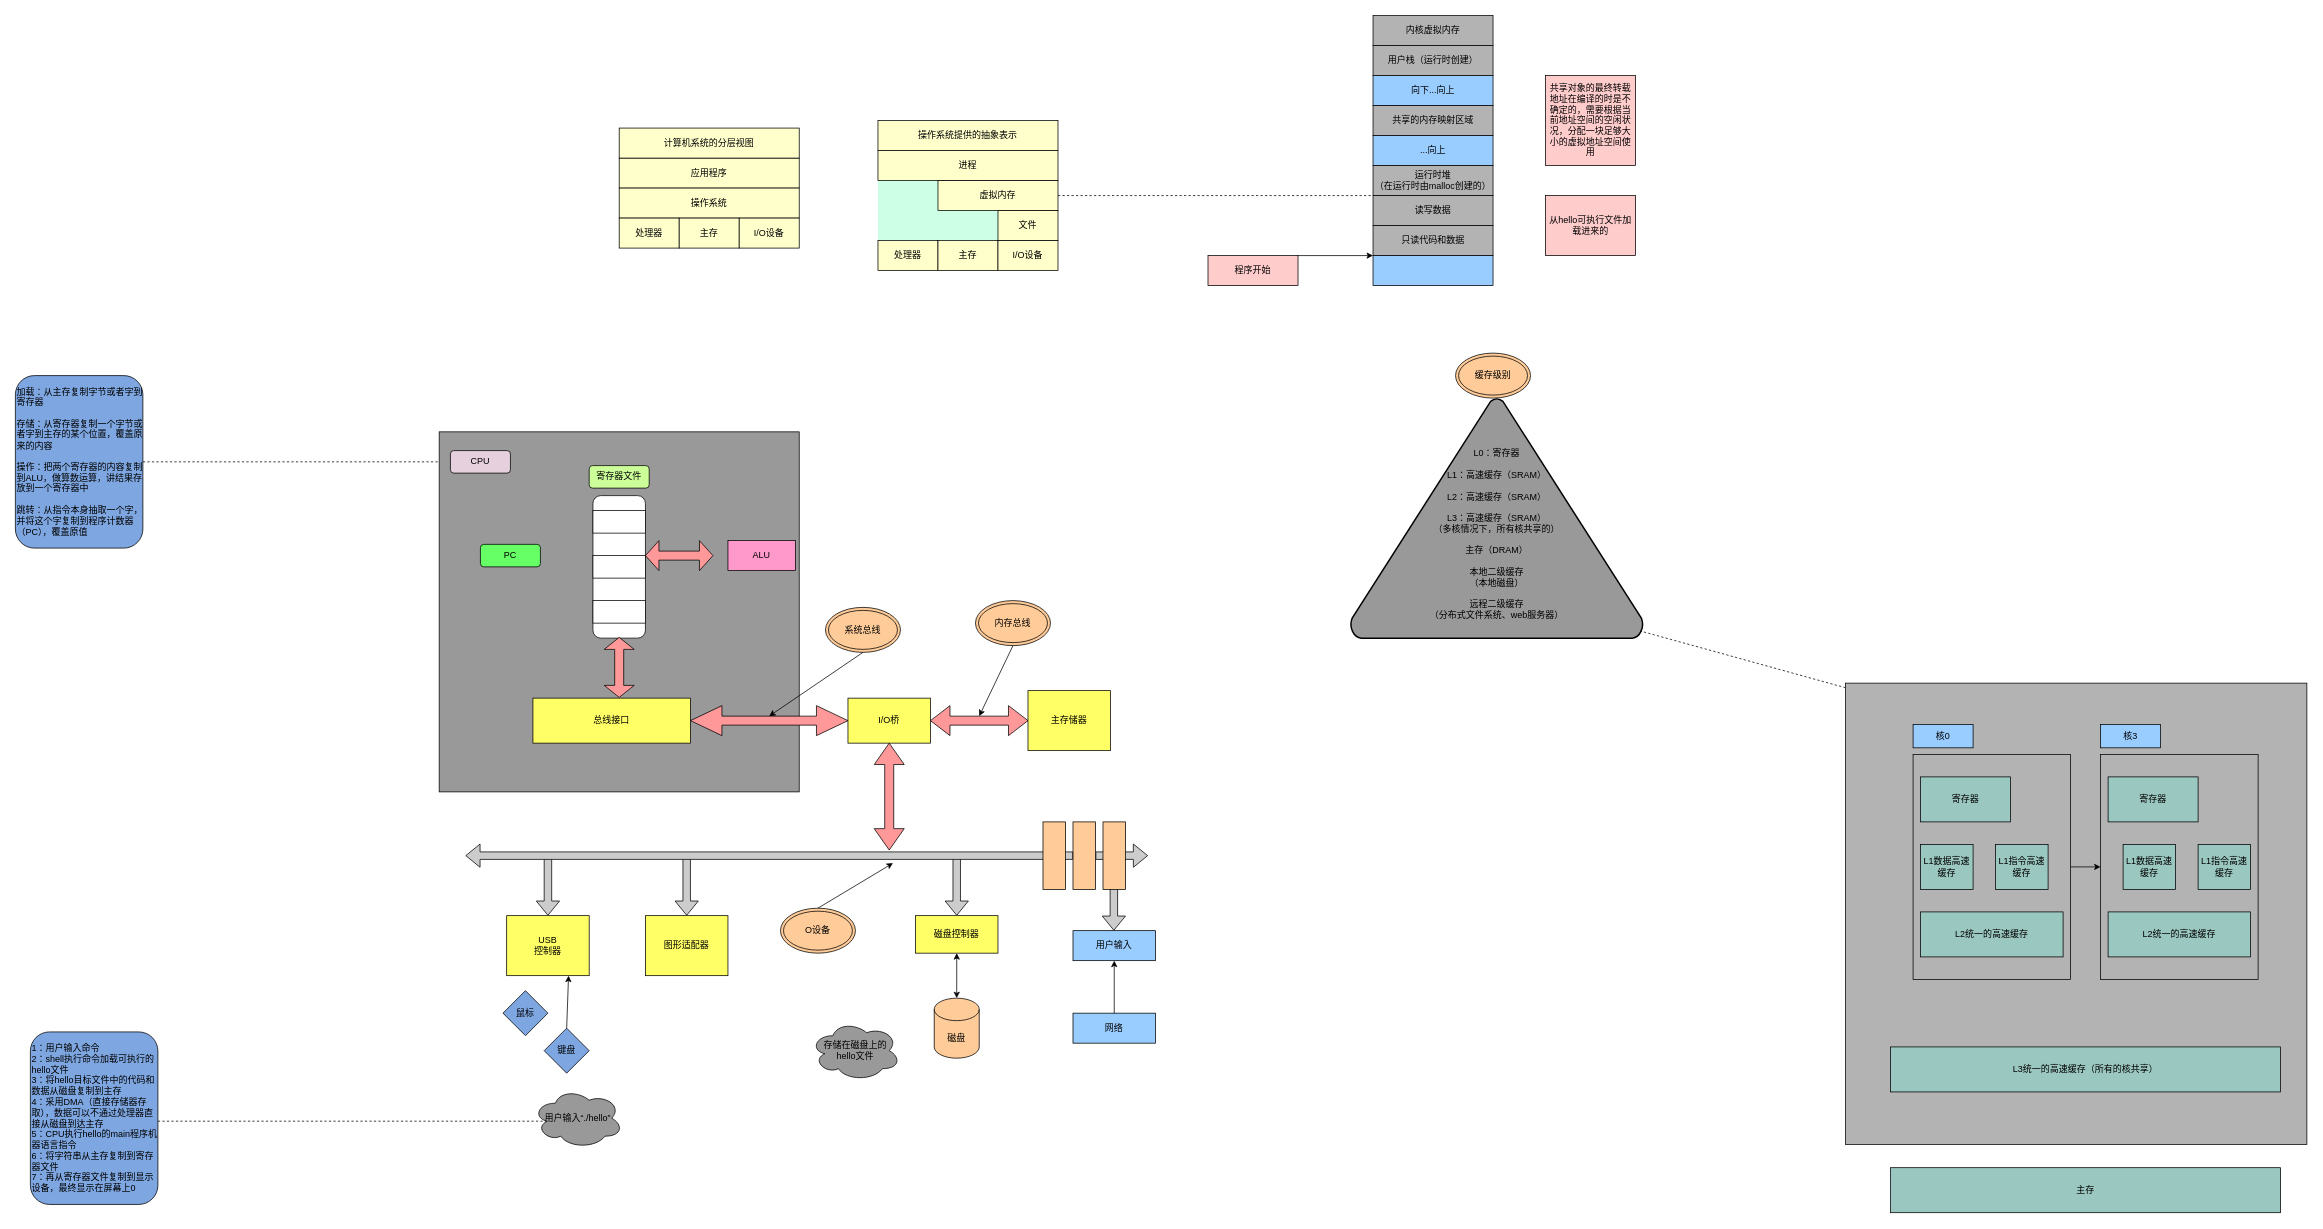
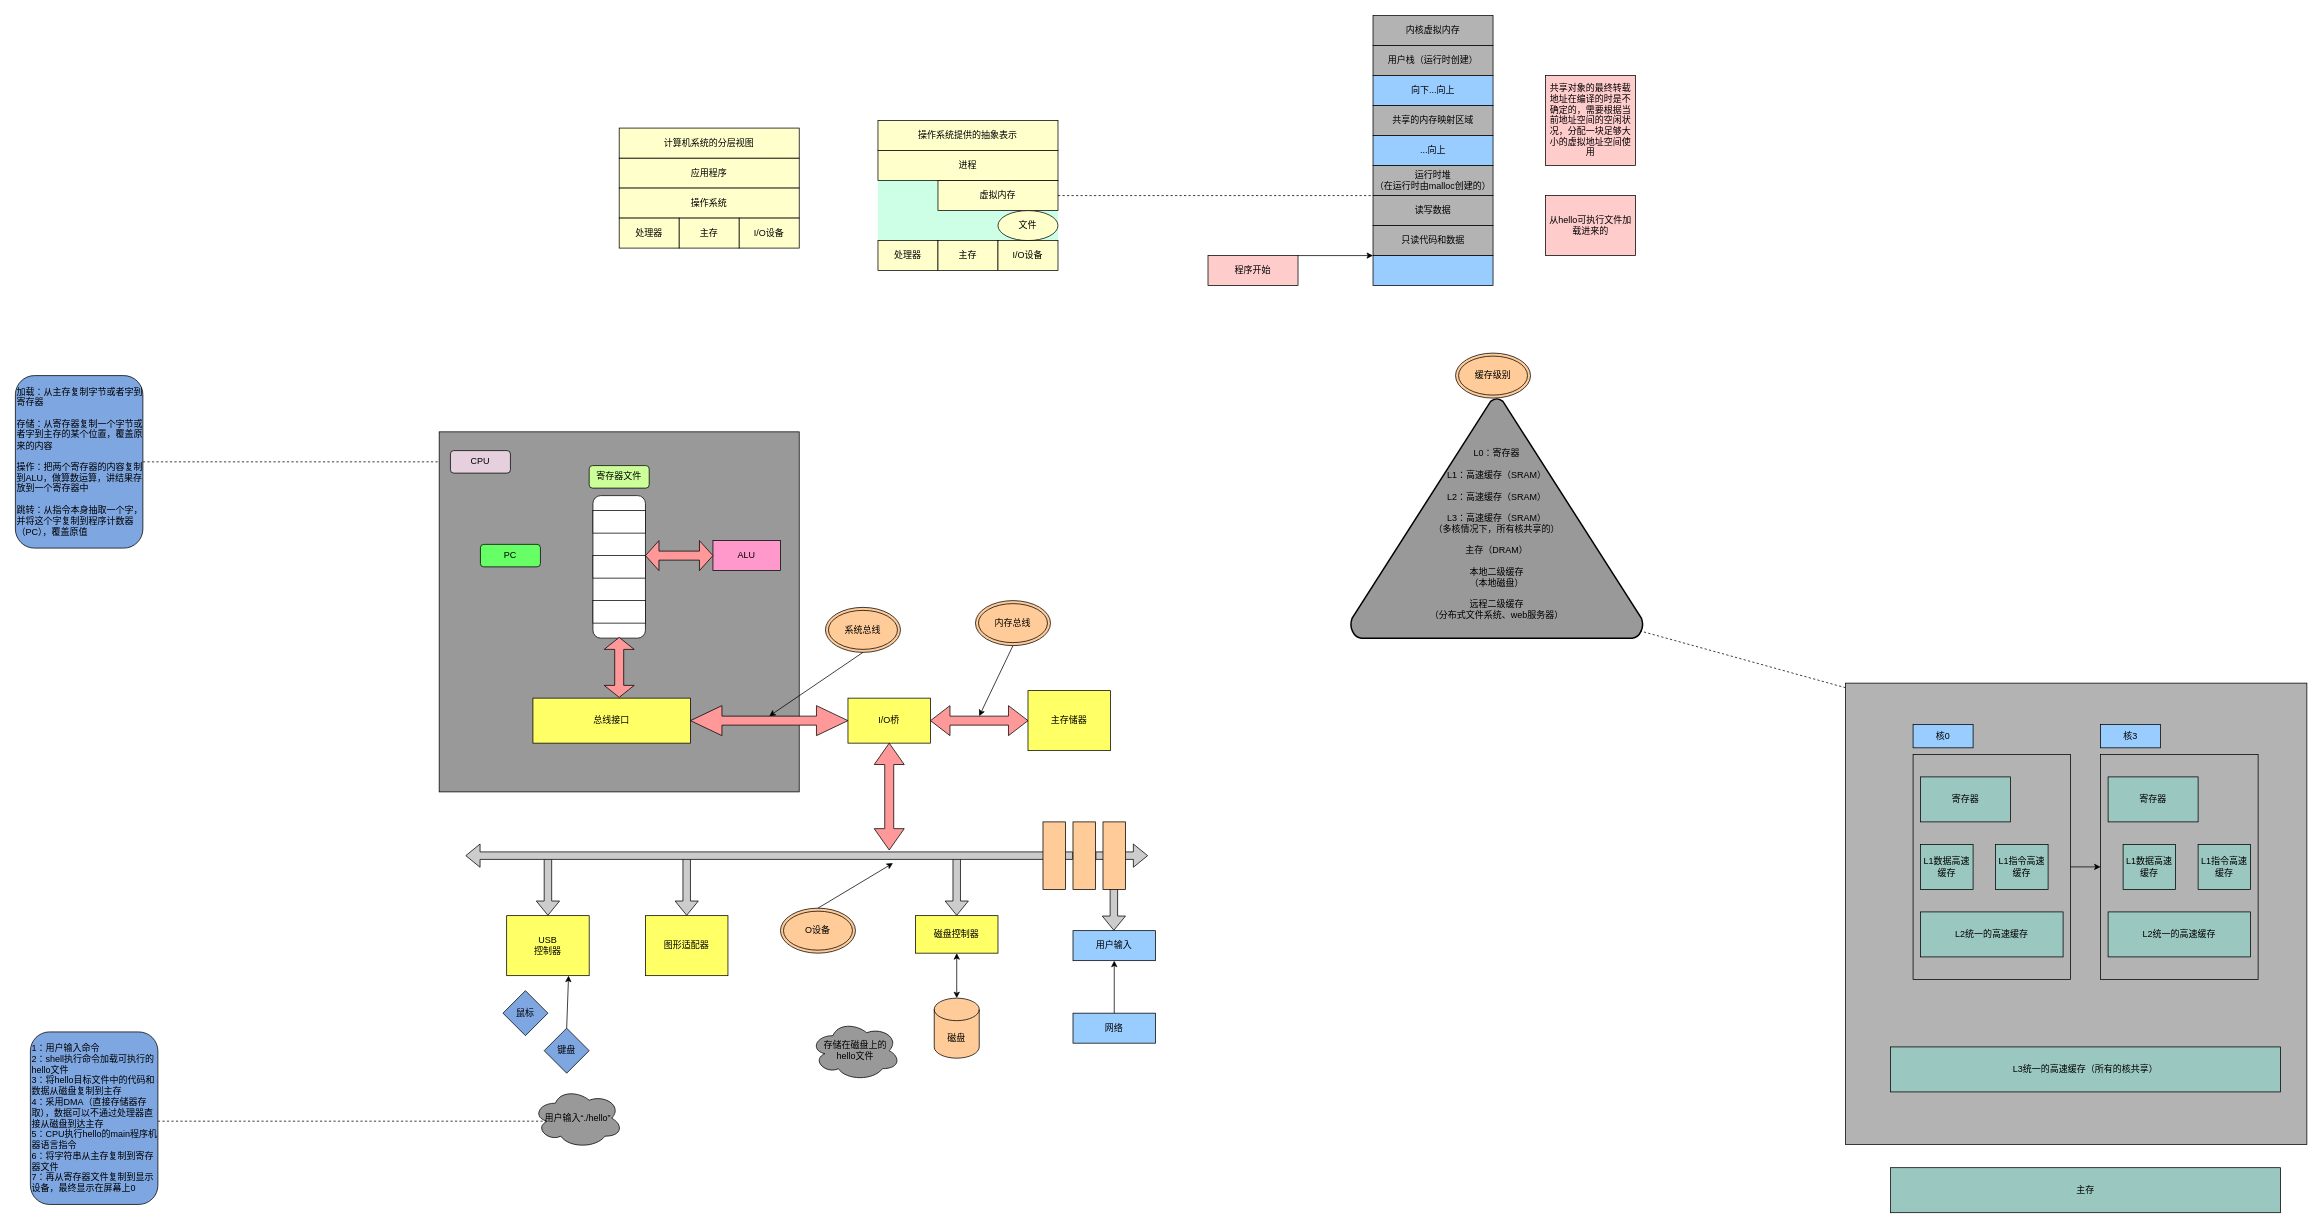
(1028, 225) -> (1028, 225)
(762, 555) -> (747, 555)
